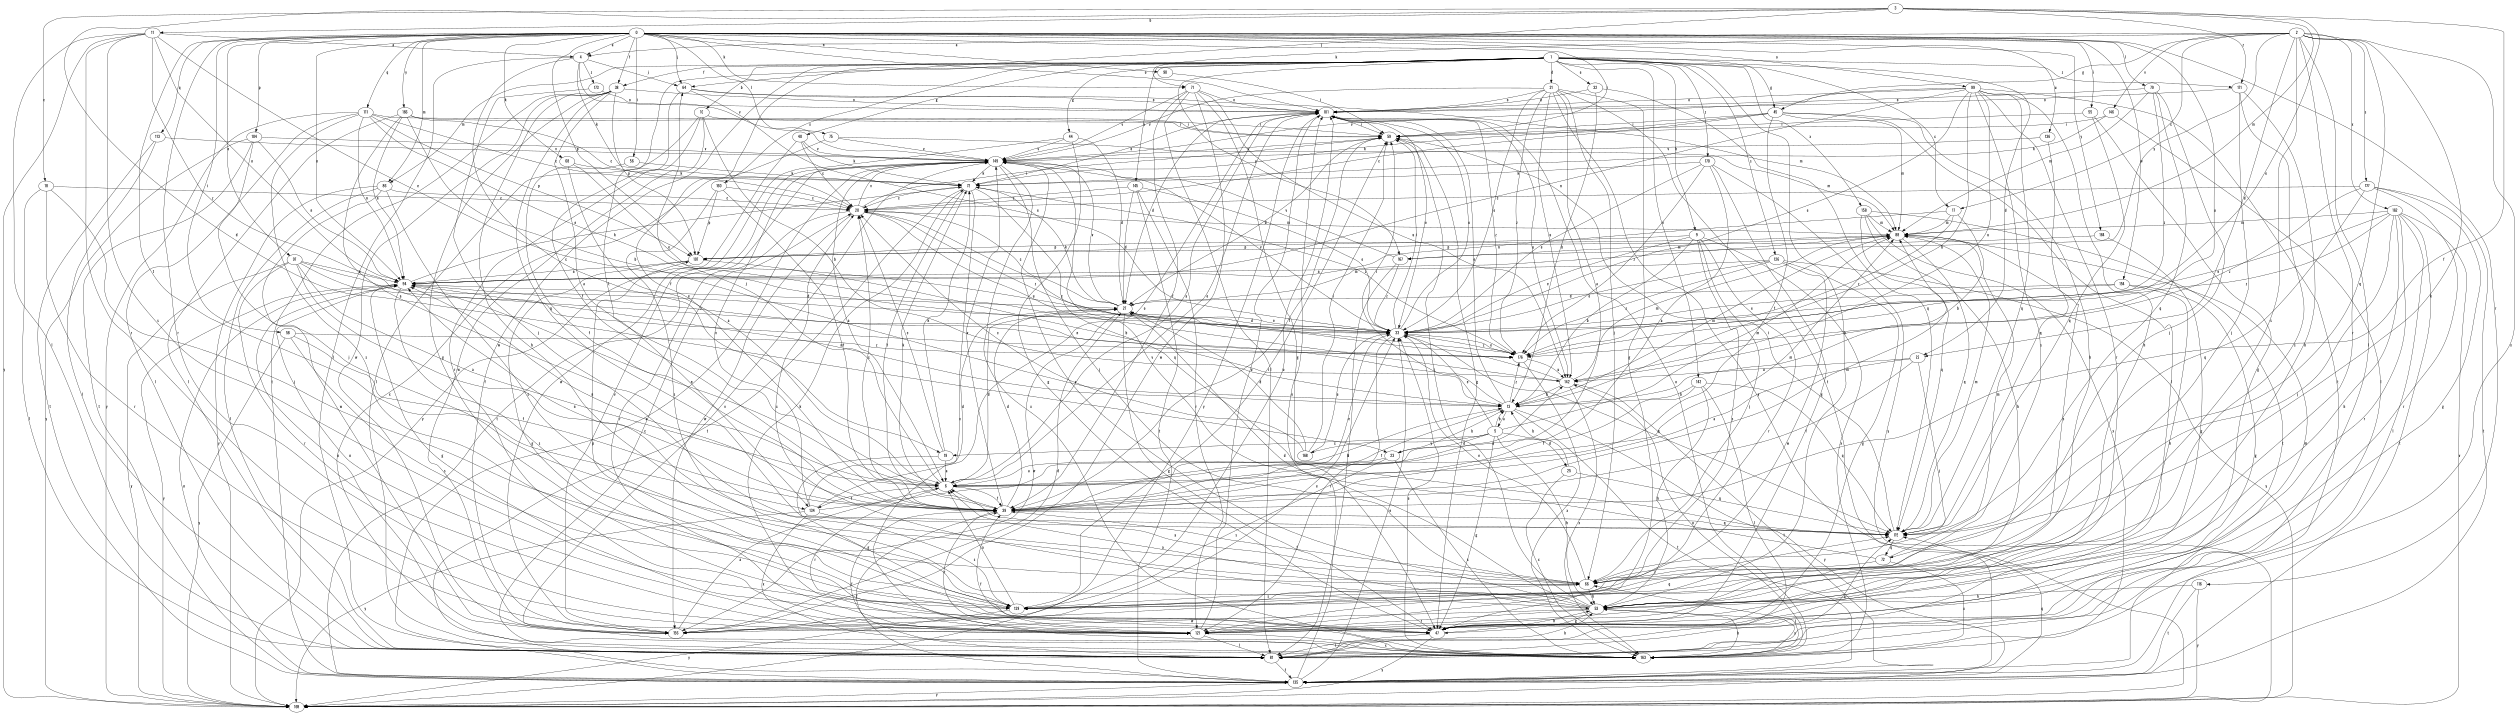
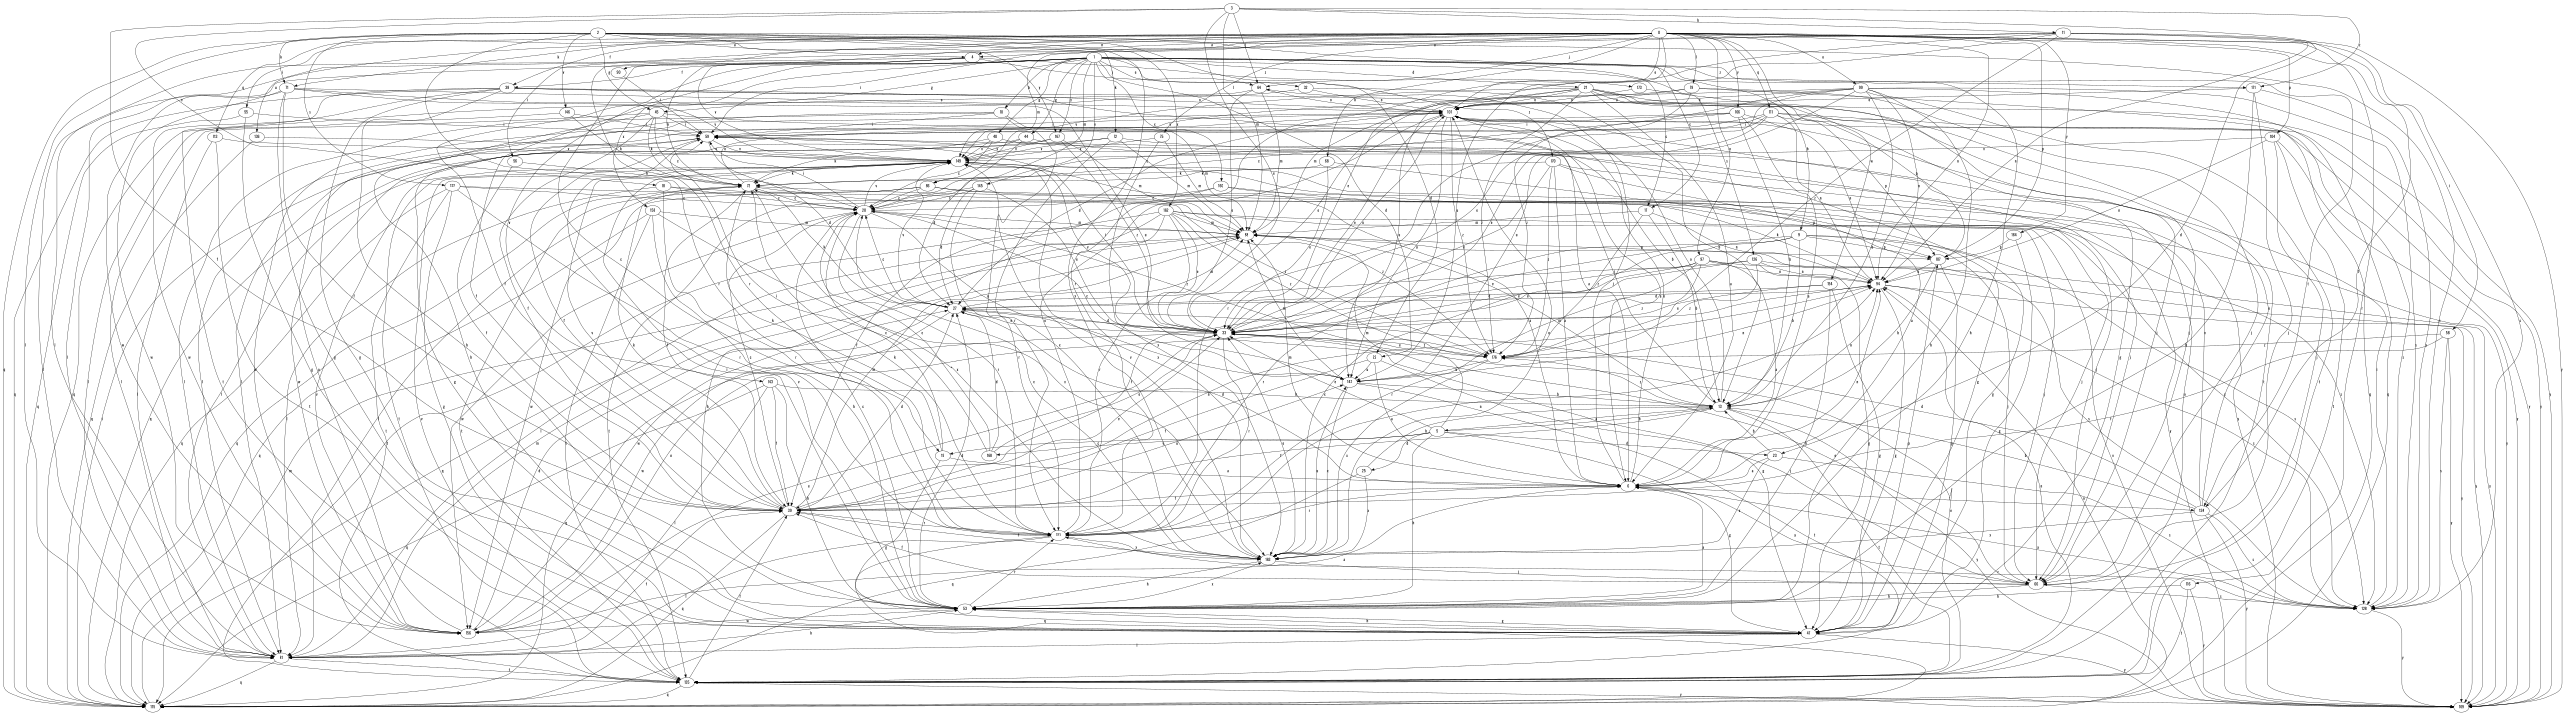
(1662, 246) -> (1134, 188)
(1890, 547) -> (410, 175)
none -> (1714, 571)
